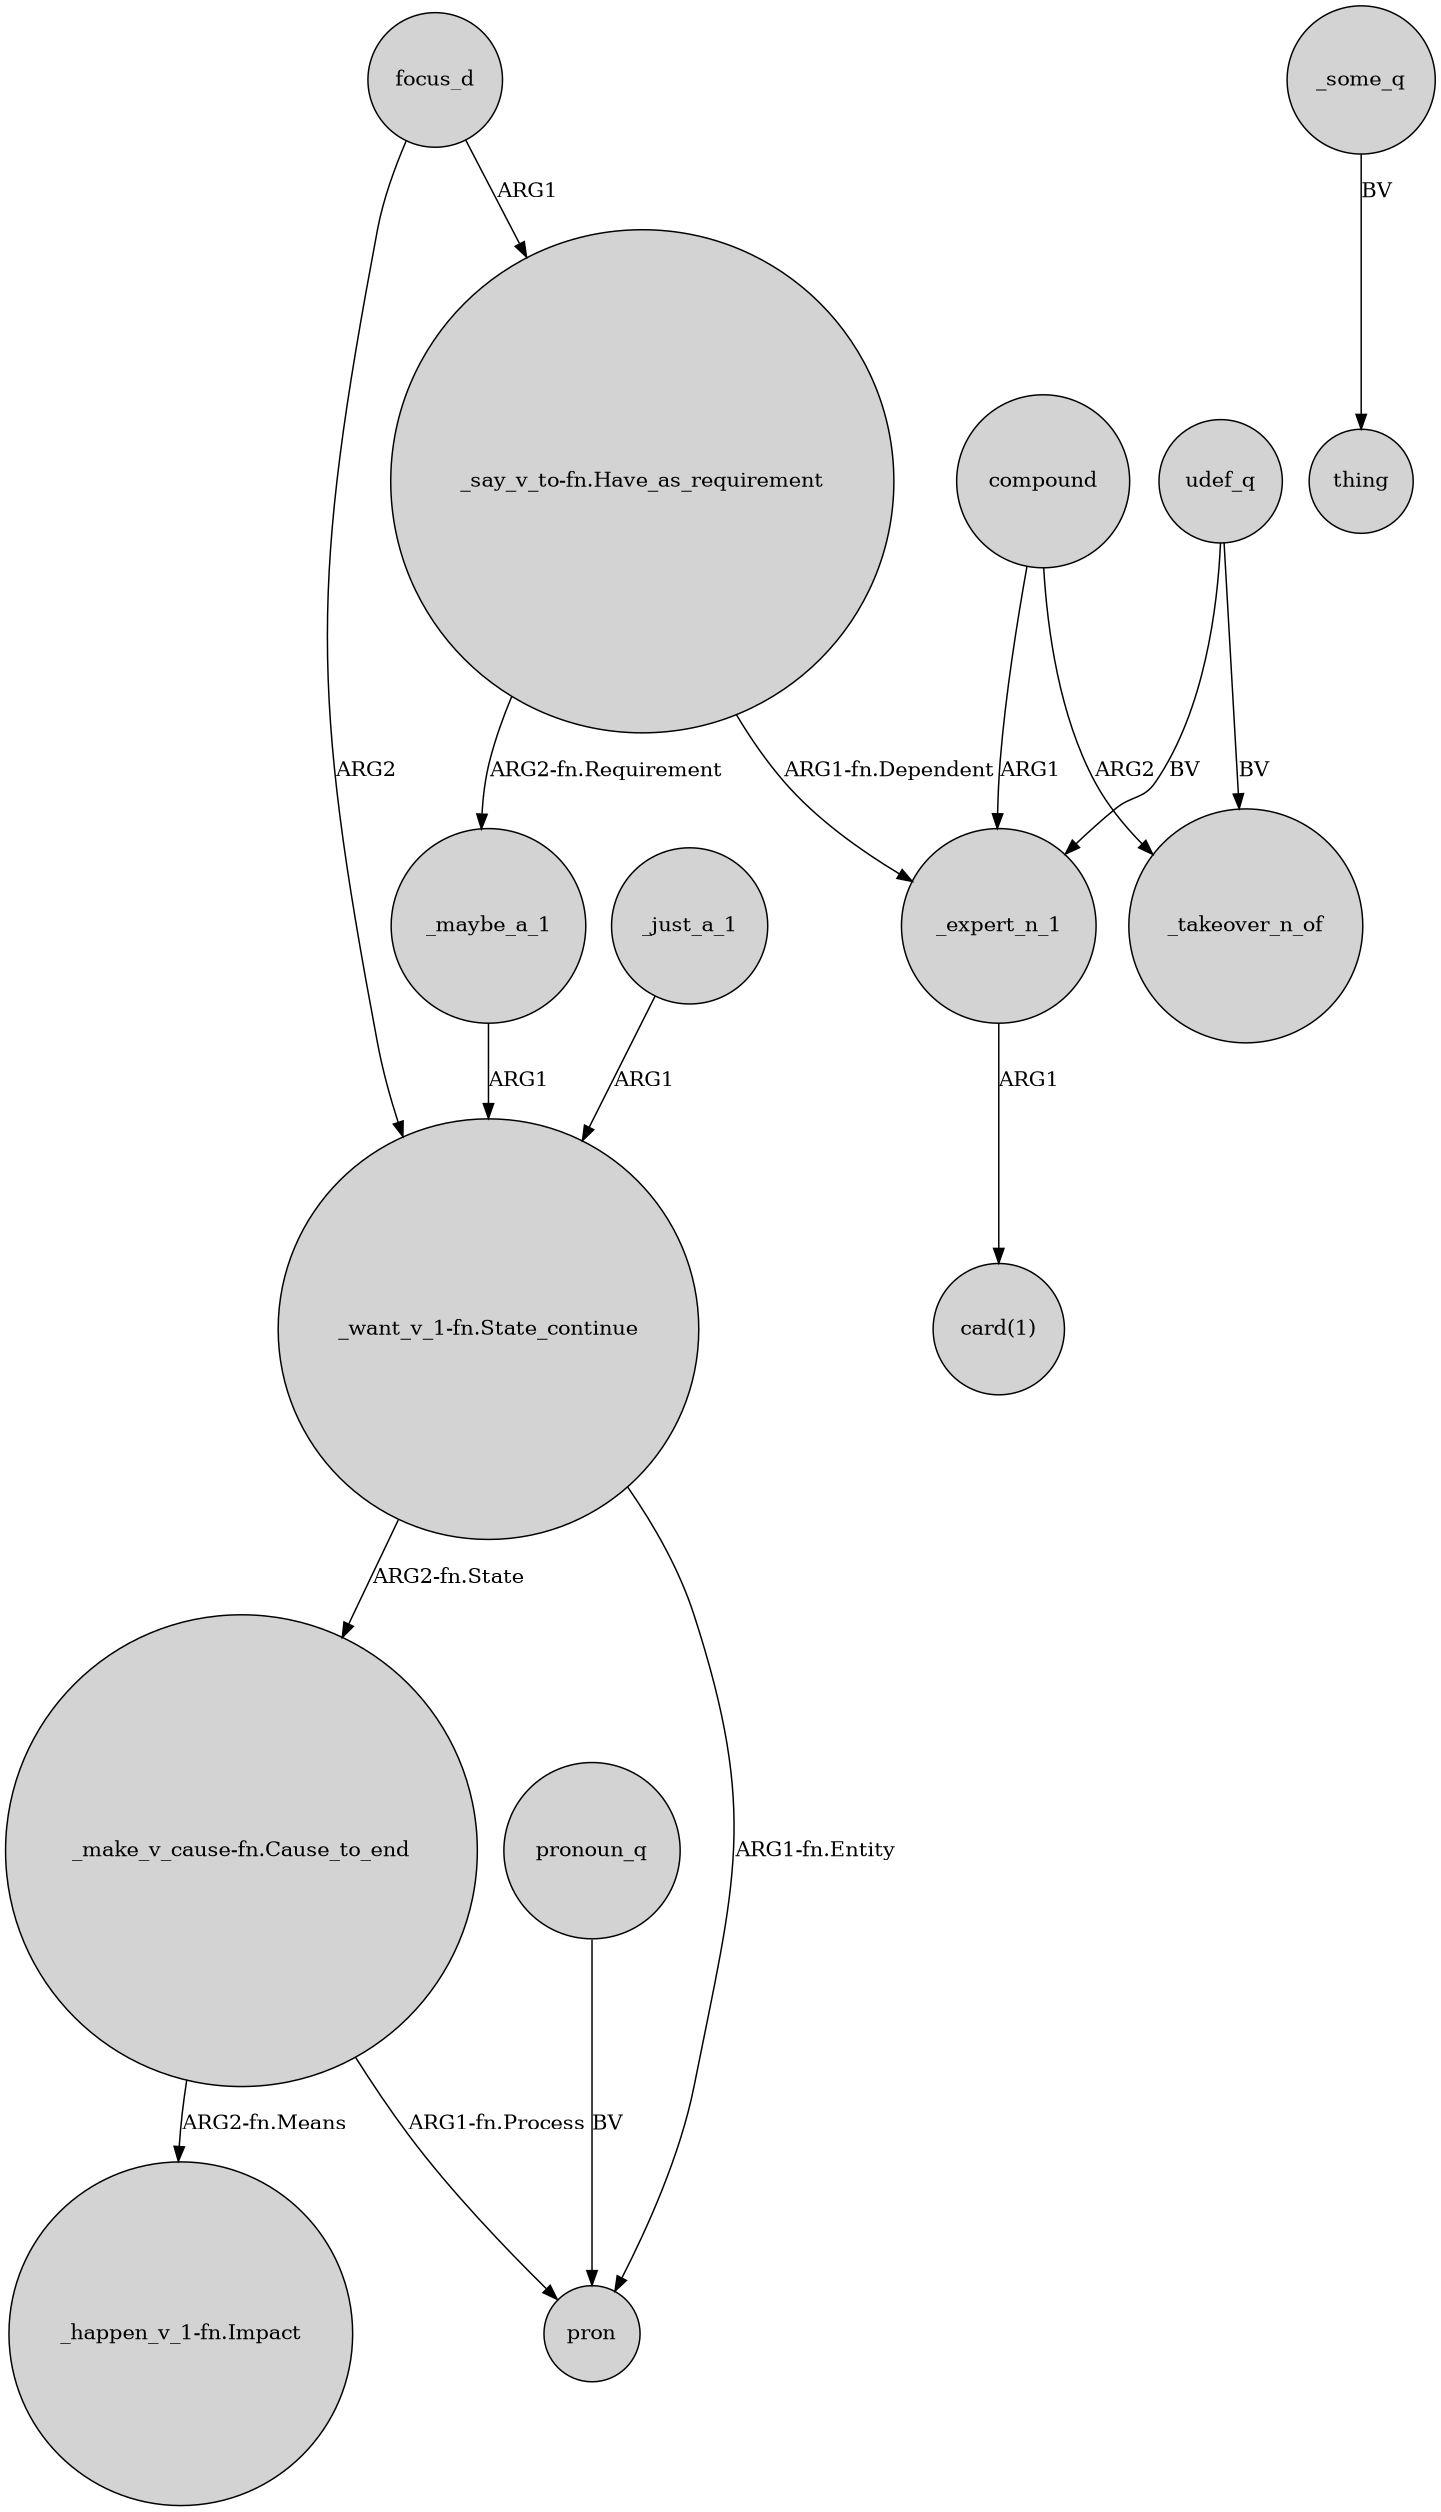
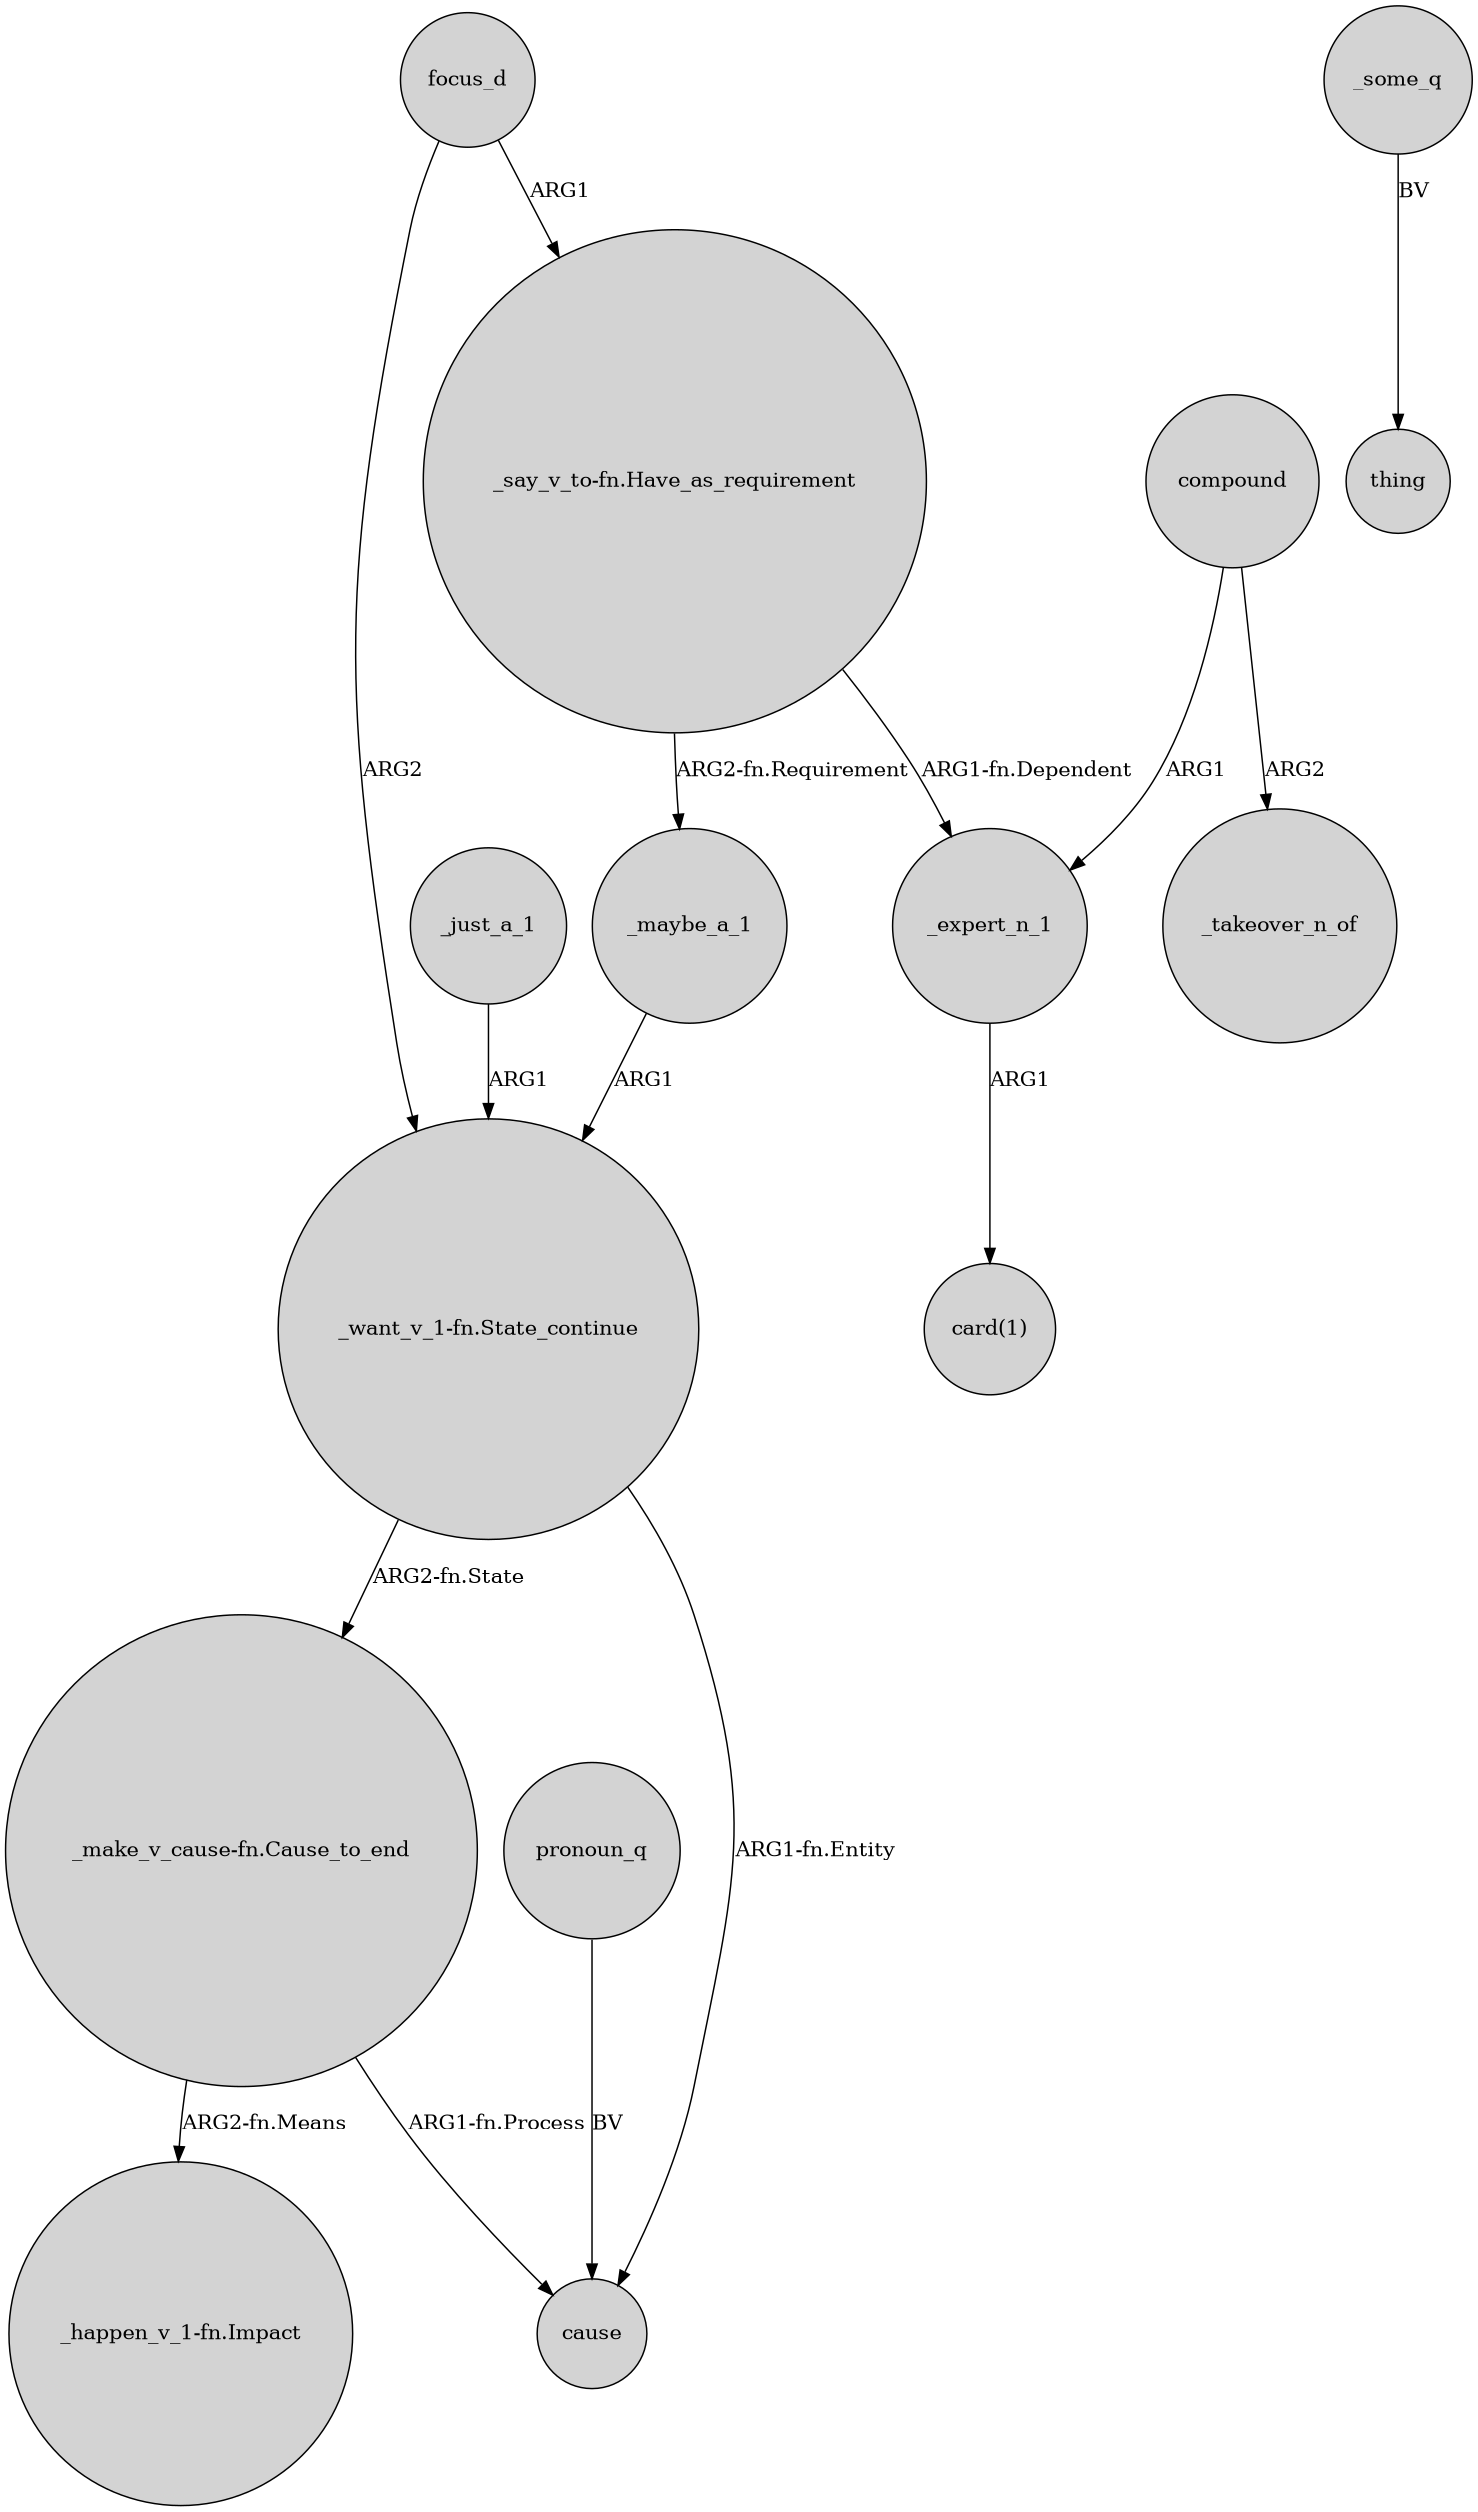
(1221, 481) -> none
(592, 2334) -> (592, 2334)
